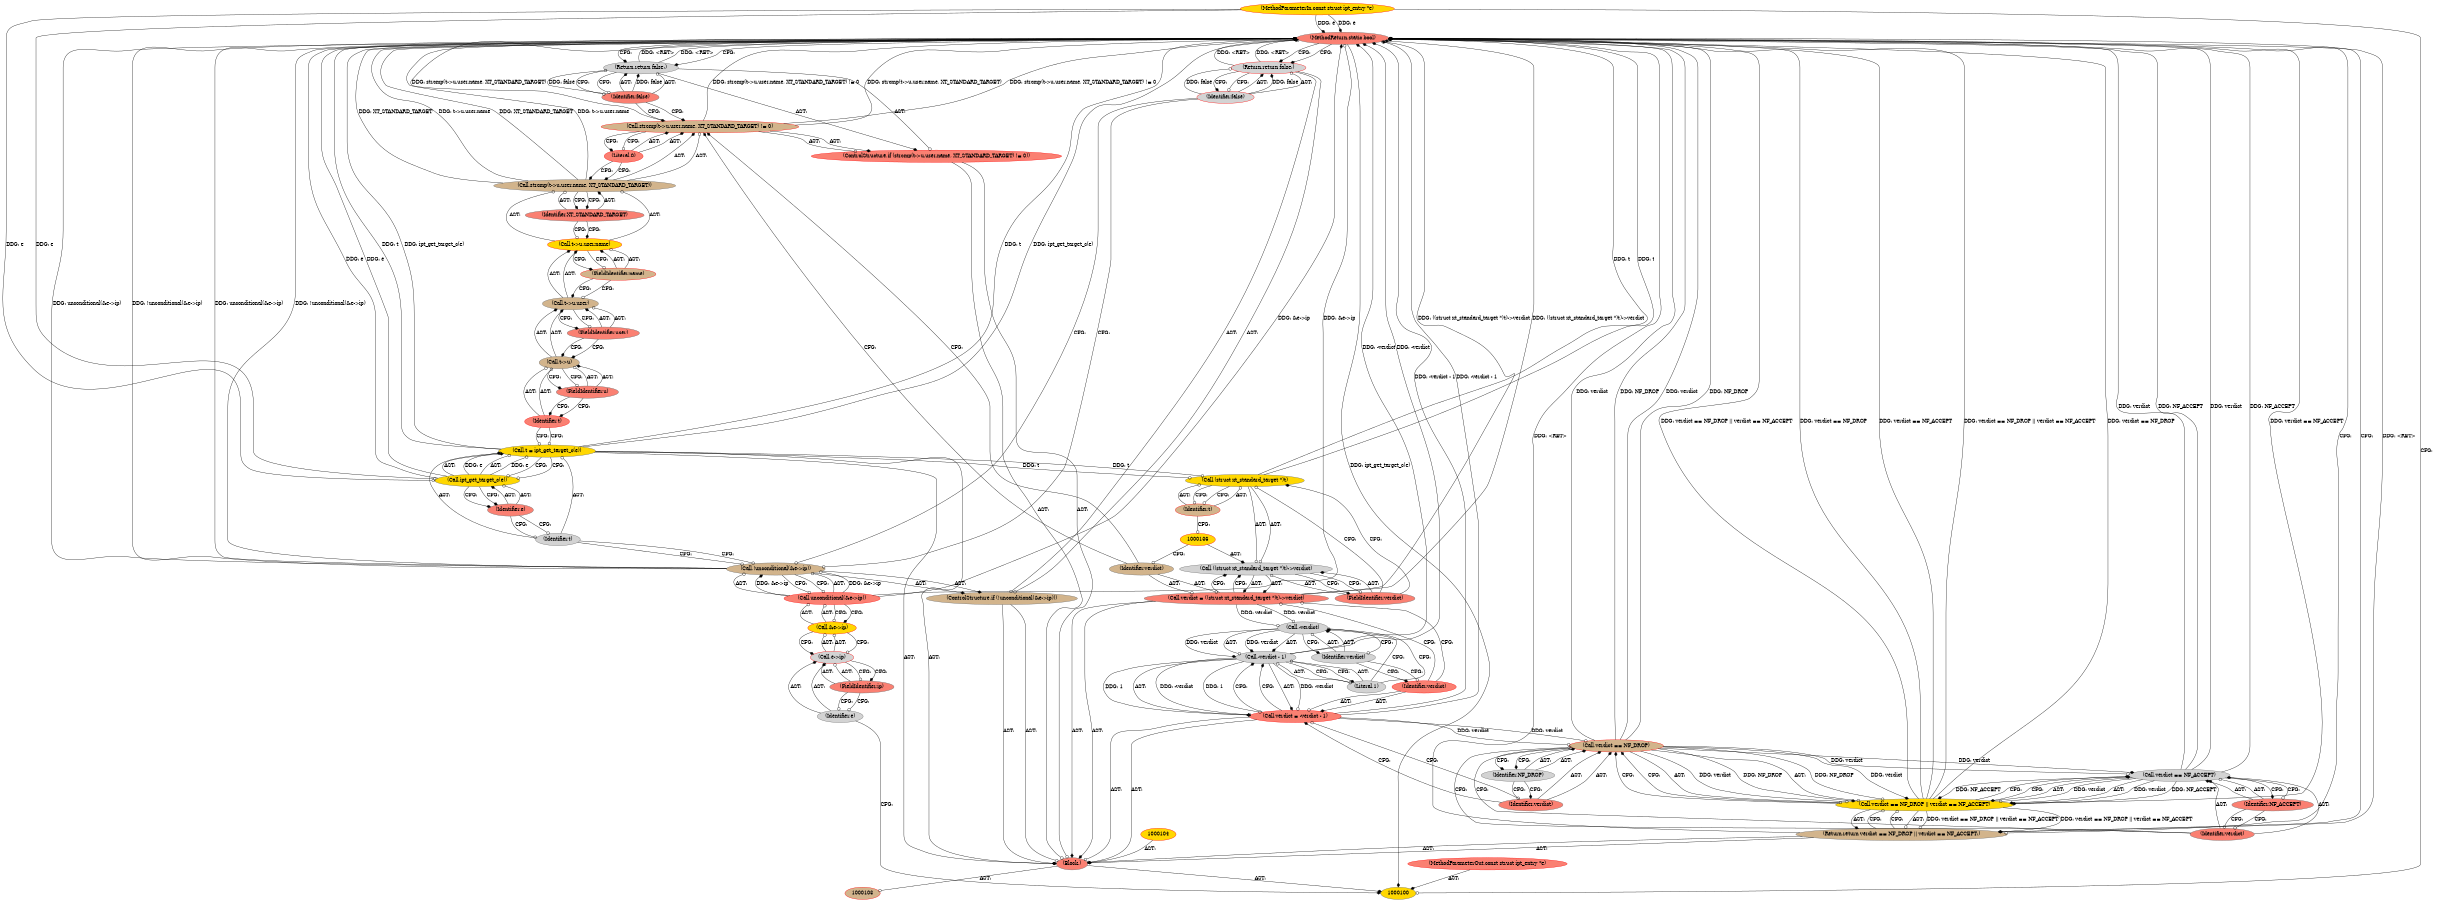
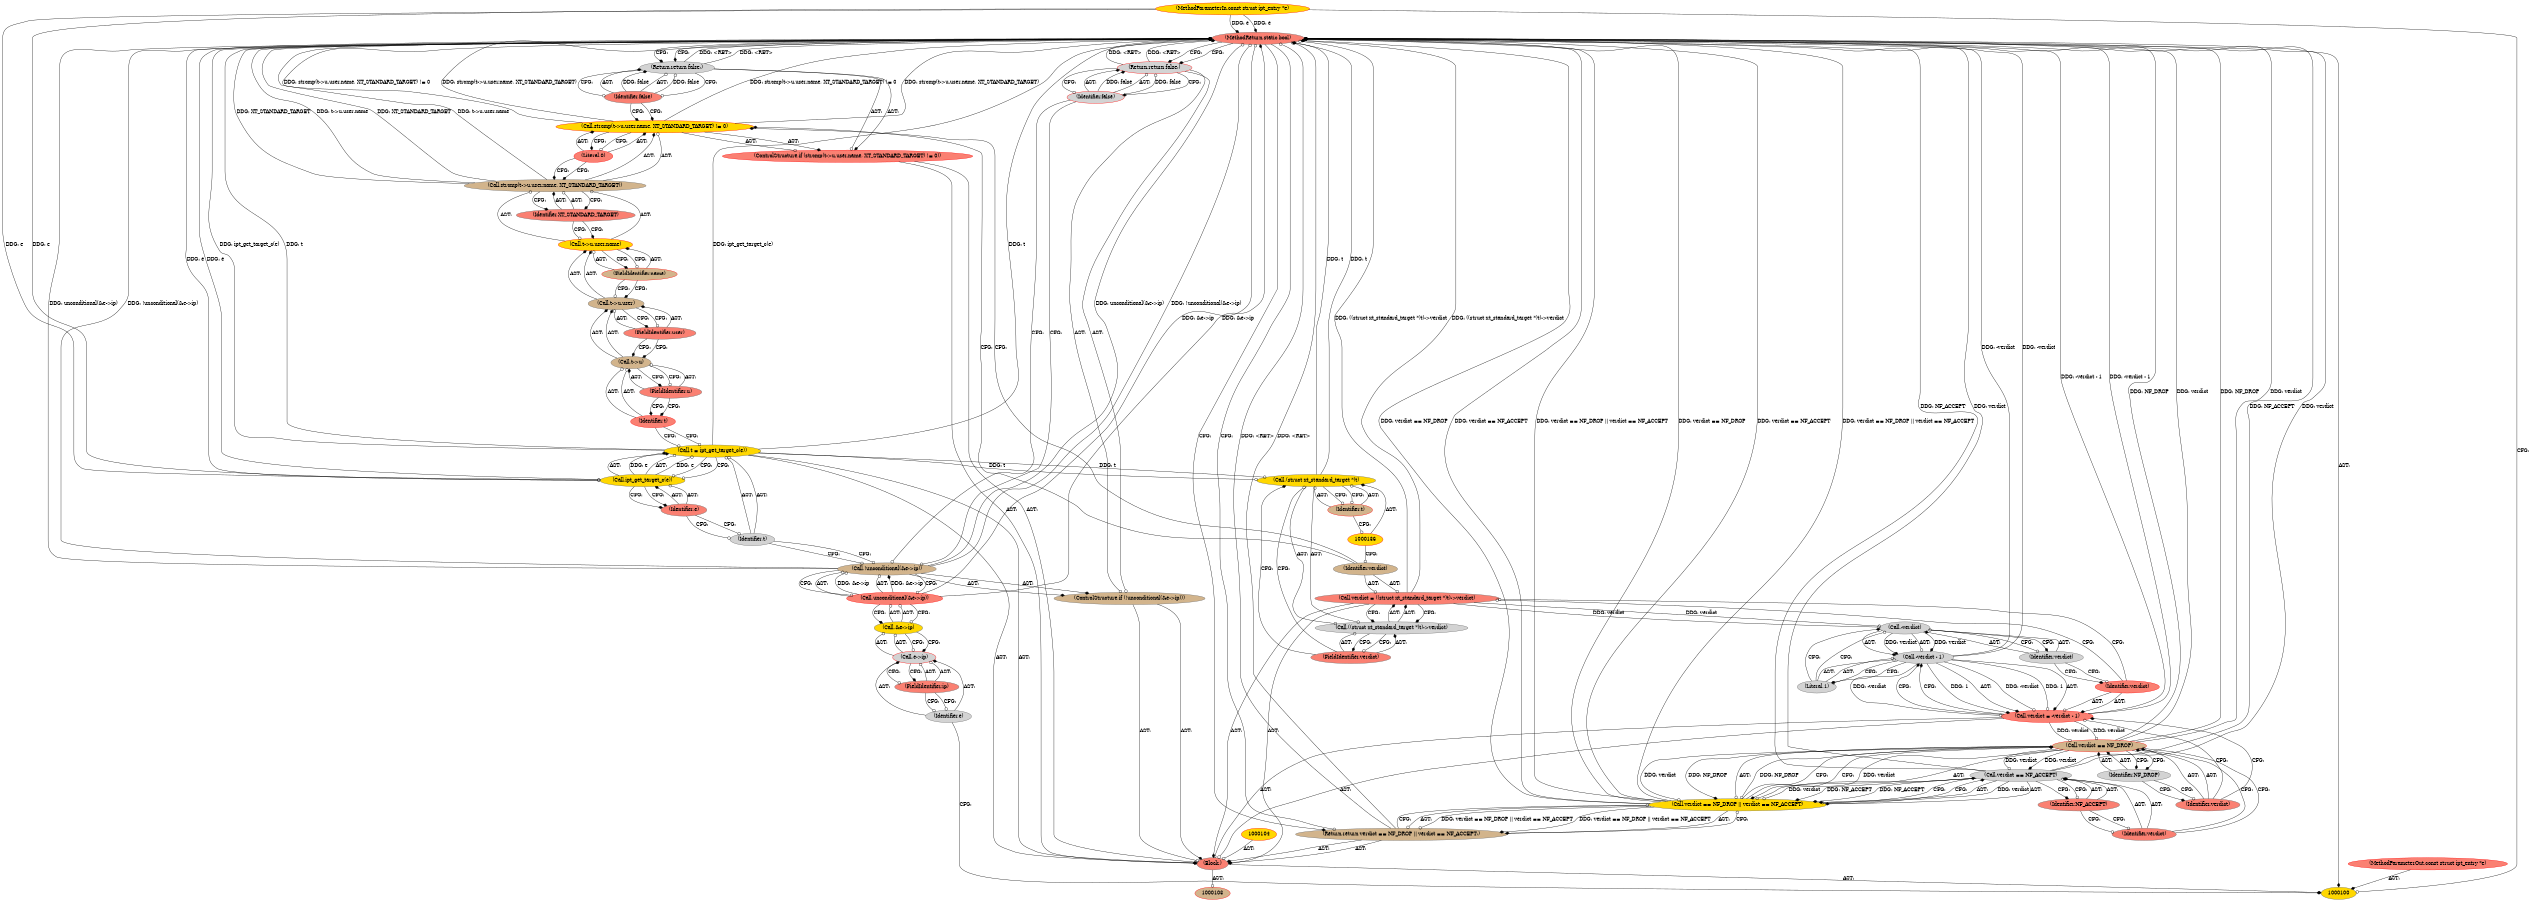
(700, 127) -> (655, 127)
(1380, 466) -> (2345, 466)
(1224, 553) -> (1386, 505)
(832, 628) -> (898, 628)
